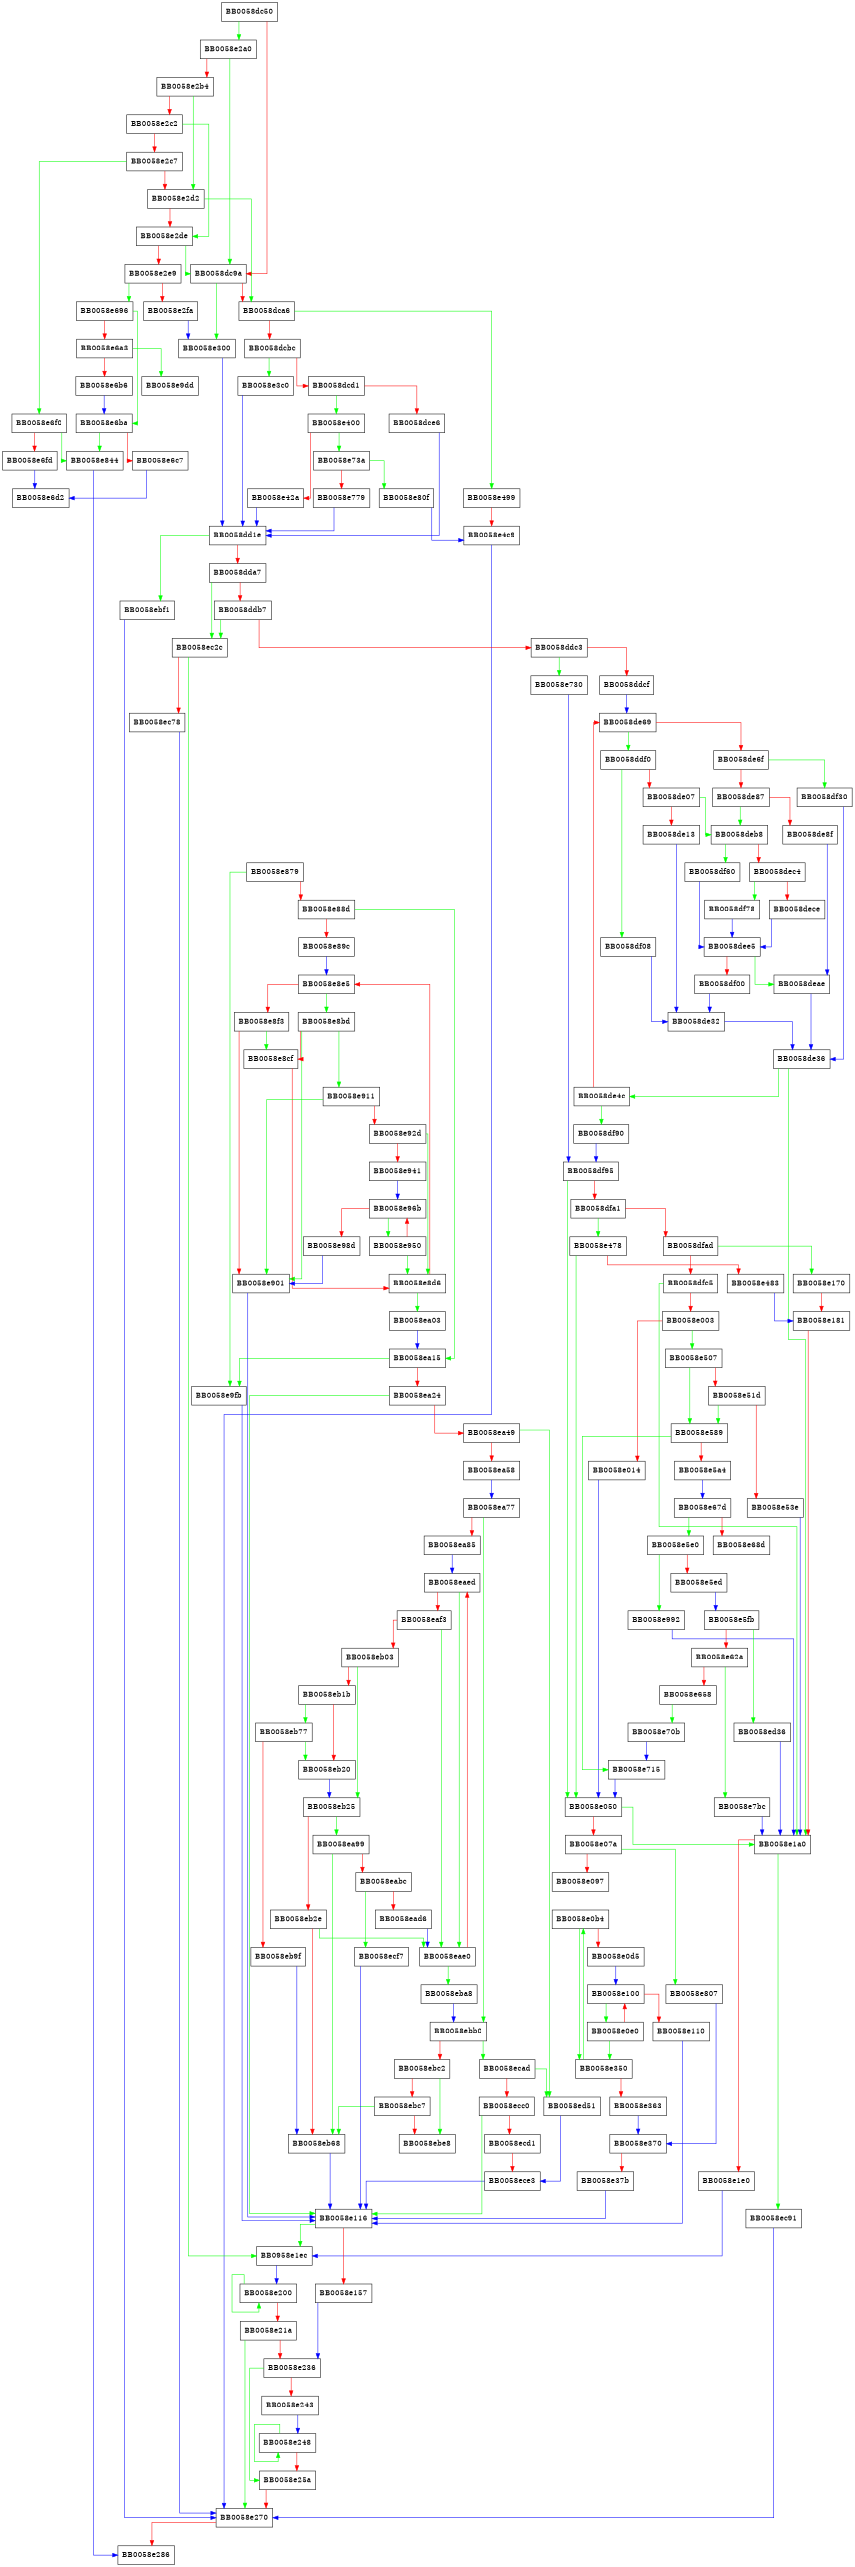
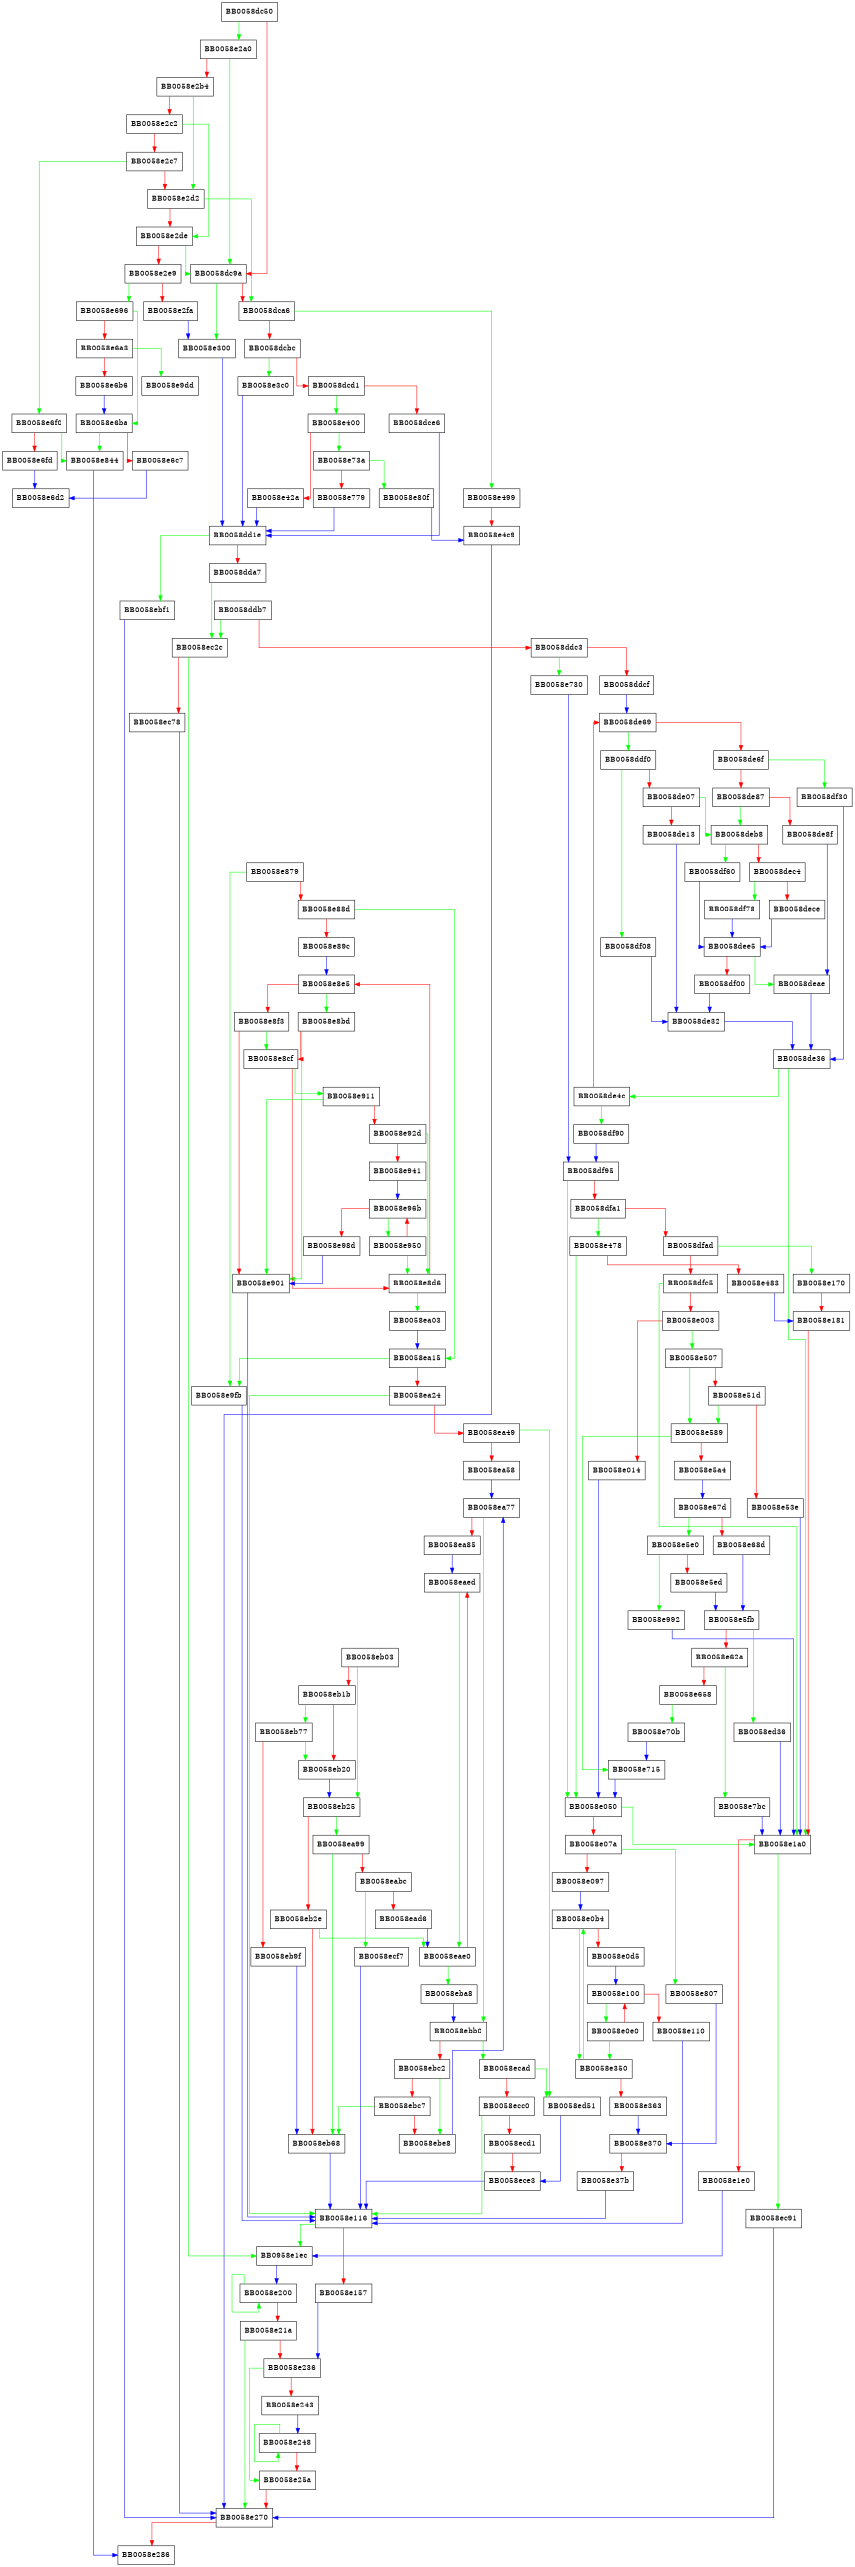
(240, 589) -> none
(339, 1057) -> (296, 1093)
none -> (743, 1580)
(424, 1620) -> none
none -> (503, 1854)
none -> (580, 1898)
